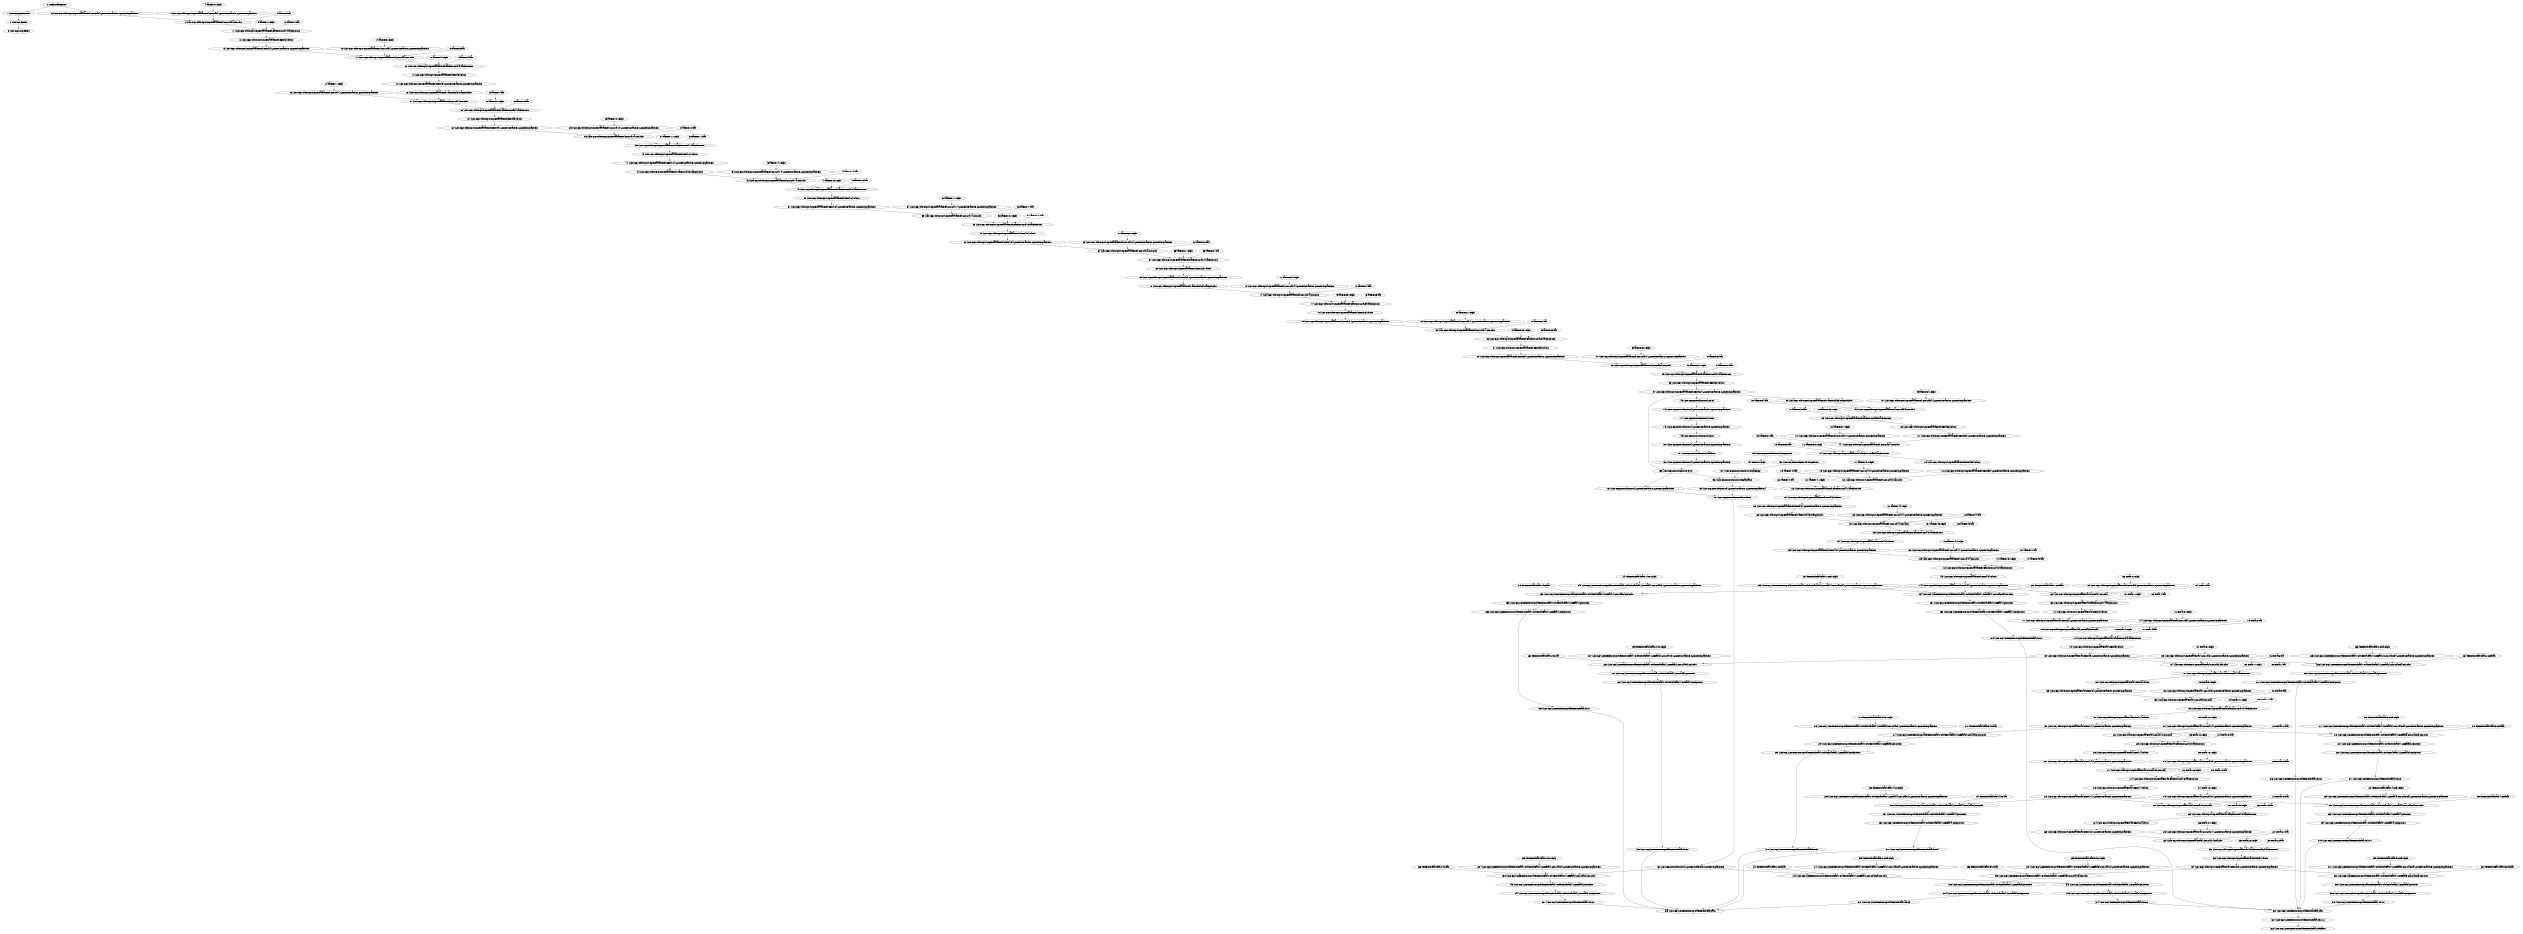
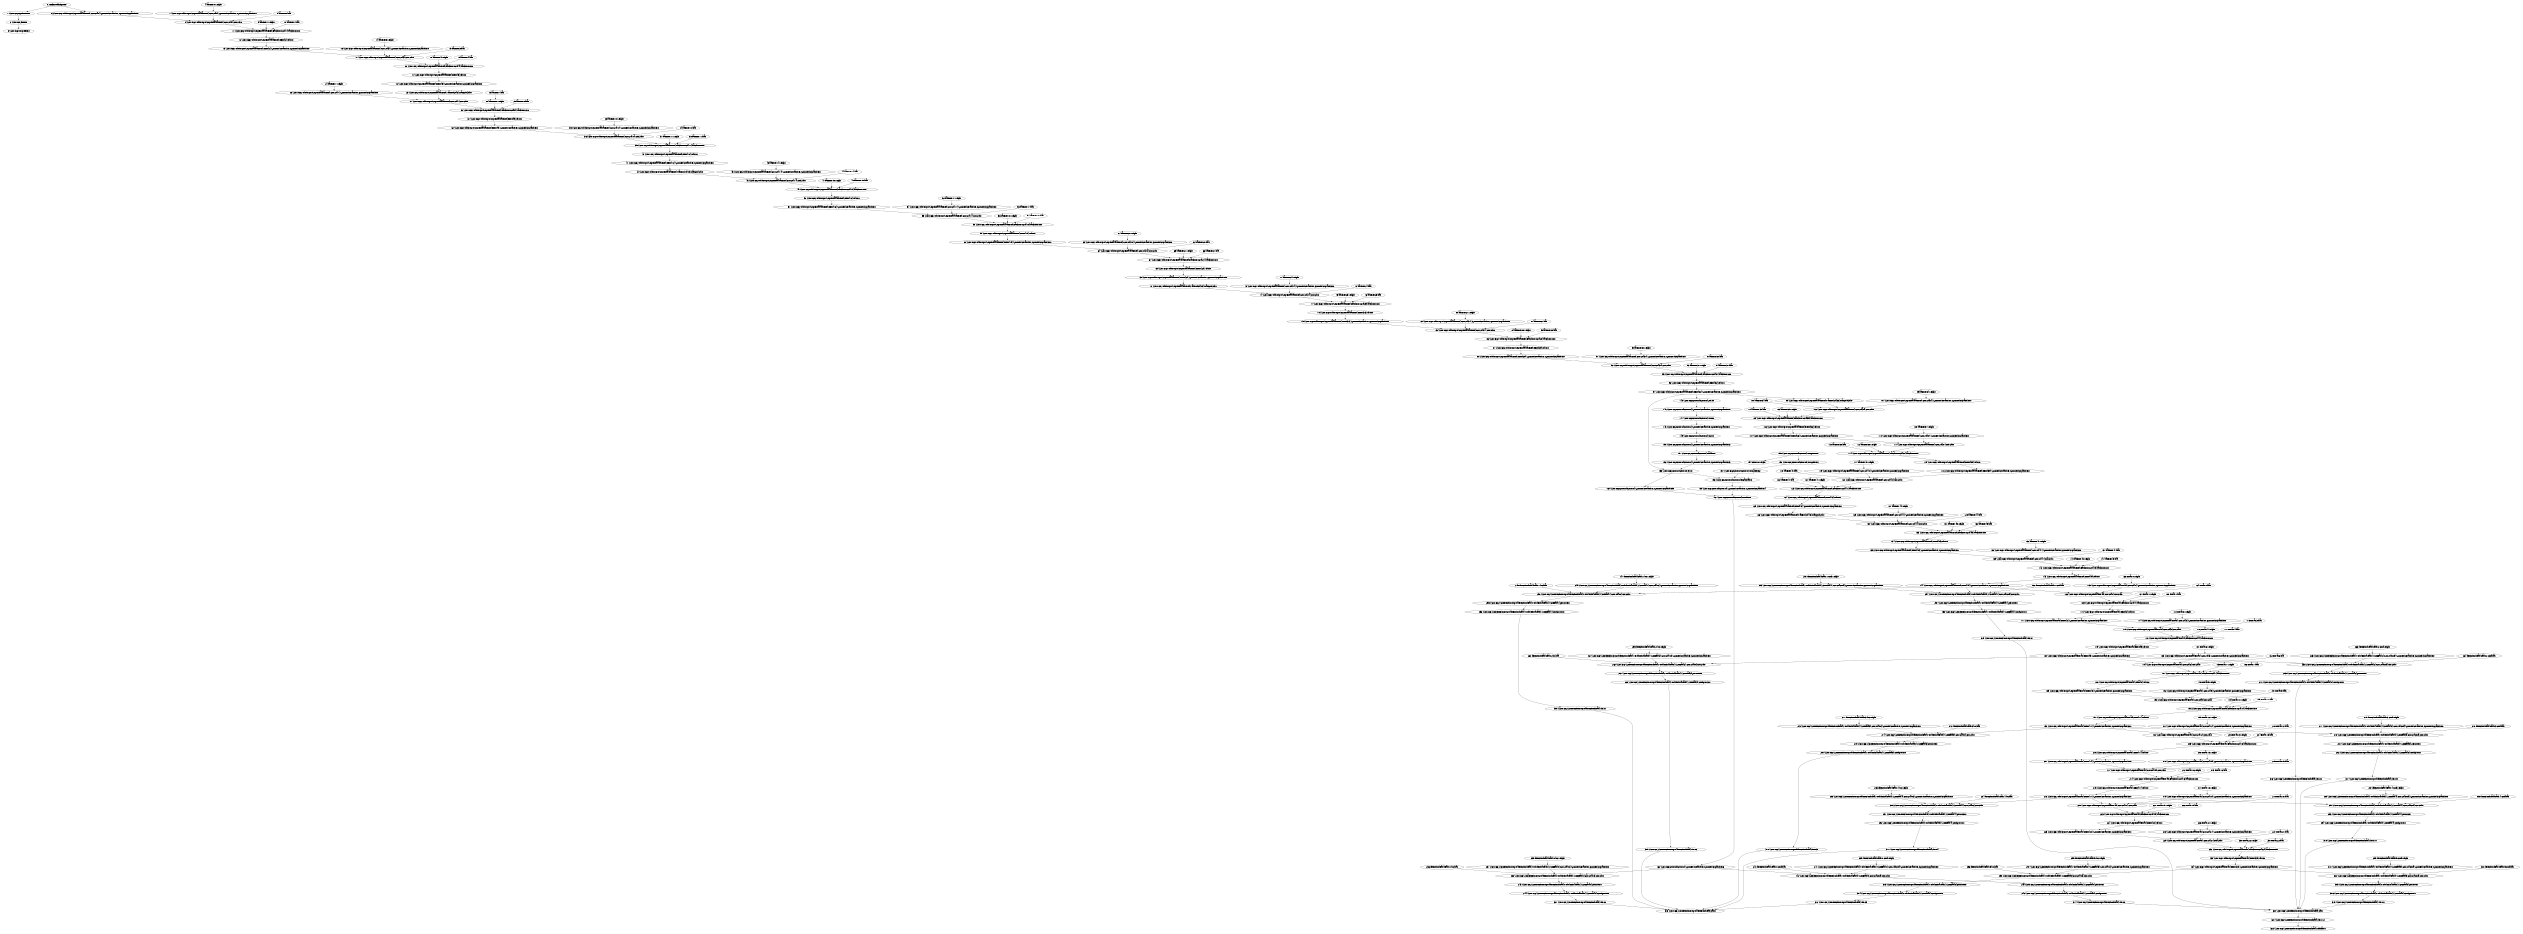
(1765, 436) -> none
